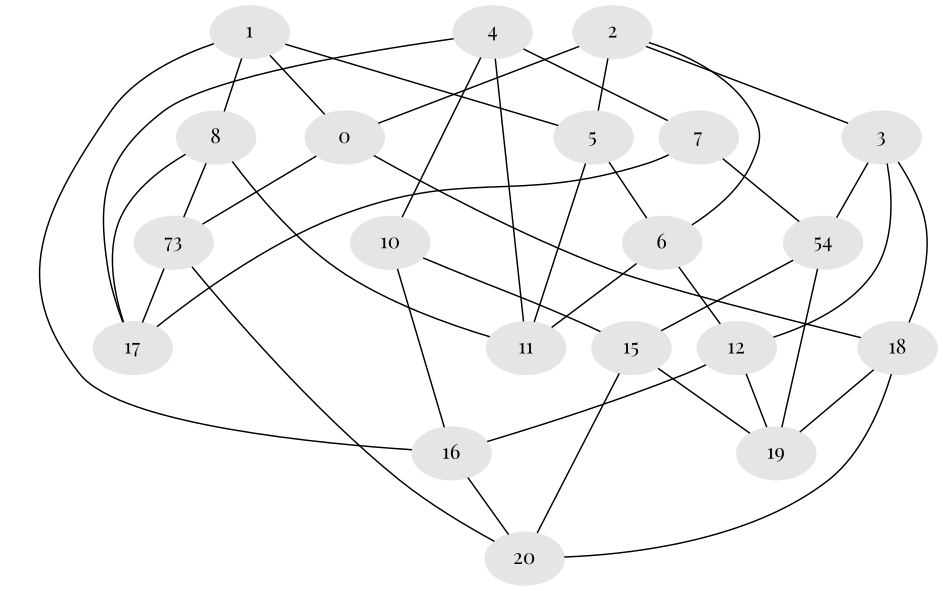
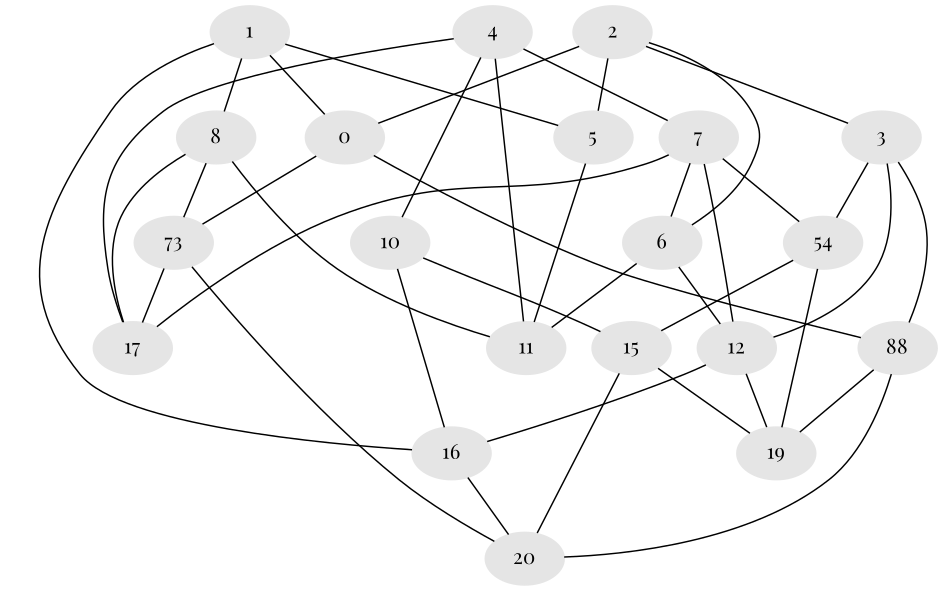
(628, 190) -> (681, 190)
none -> (720, 243)
(898, 348) -> (898, 348)
